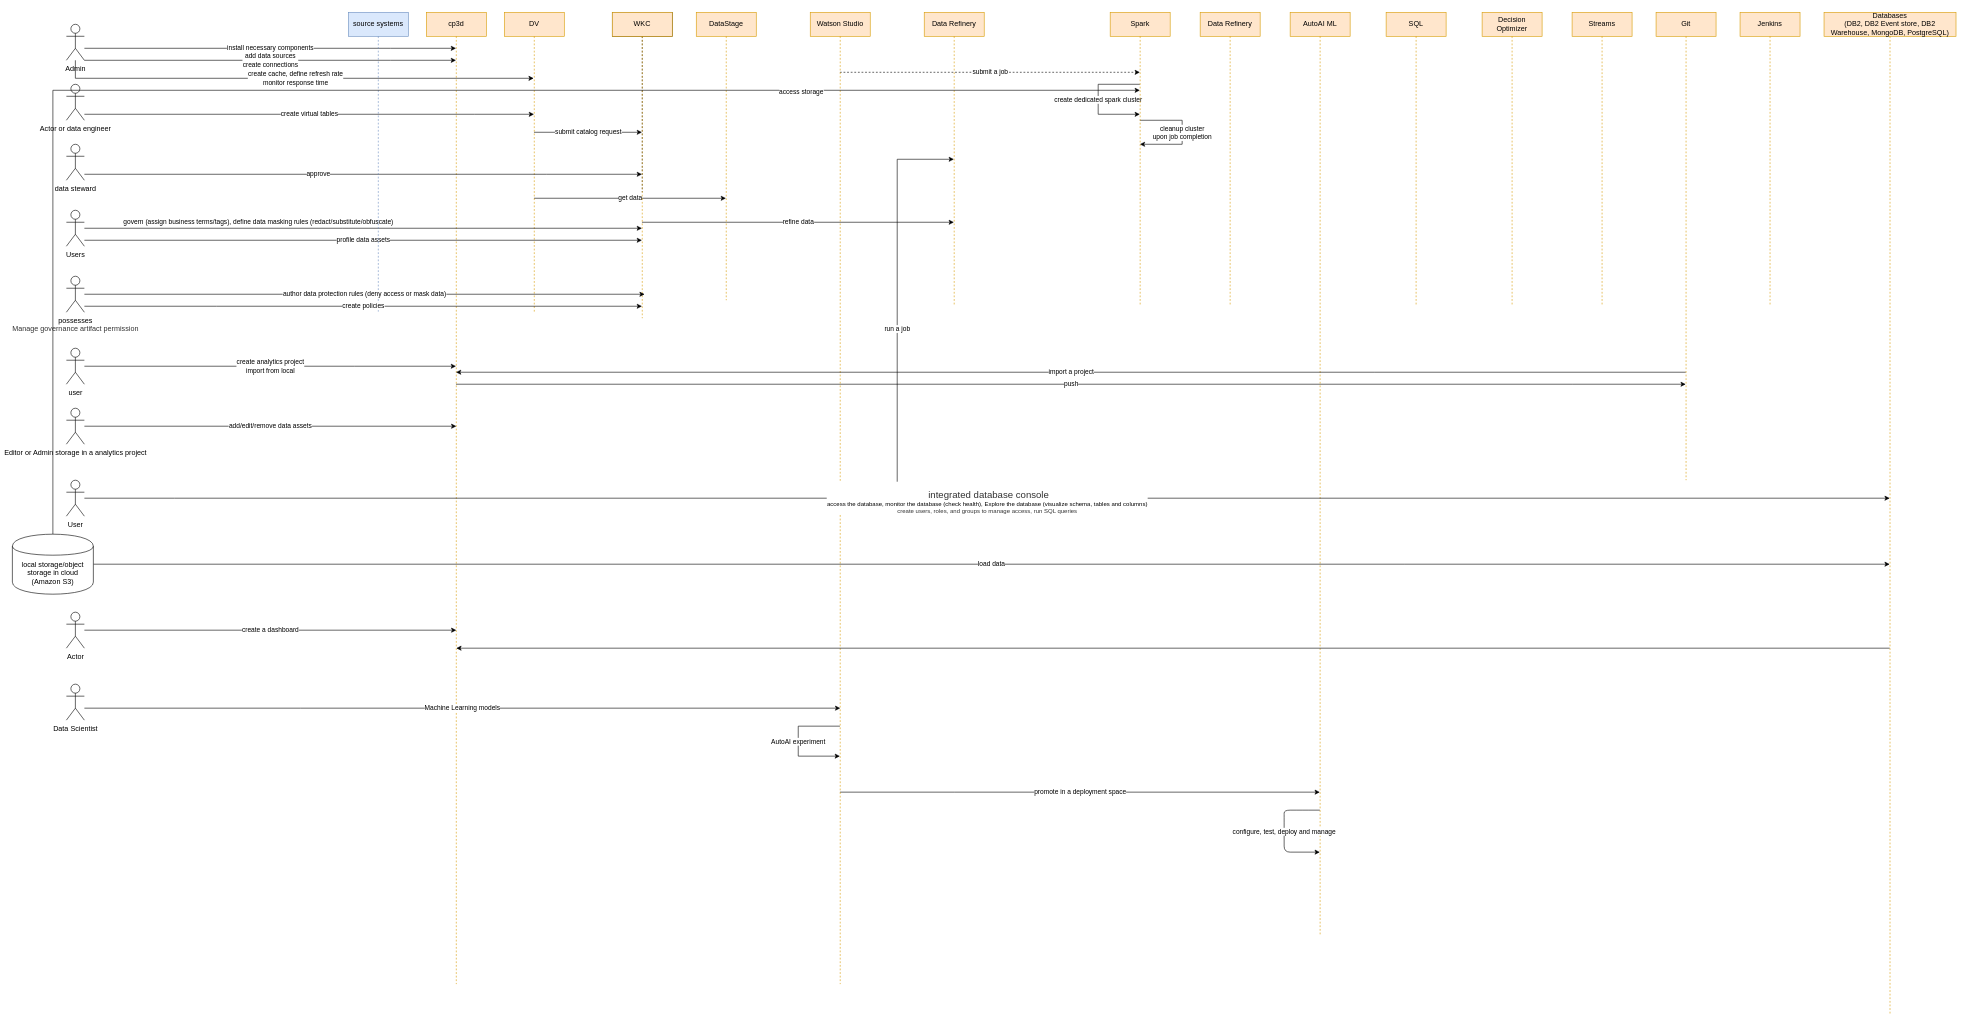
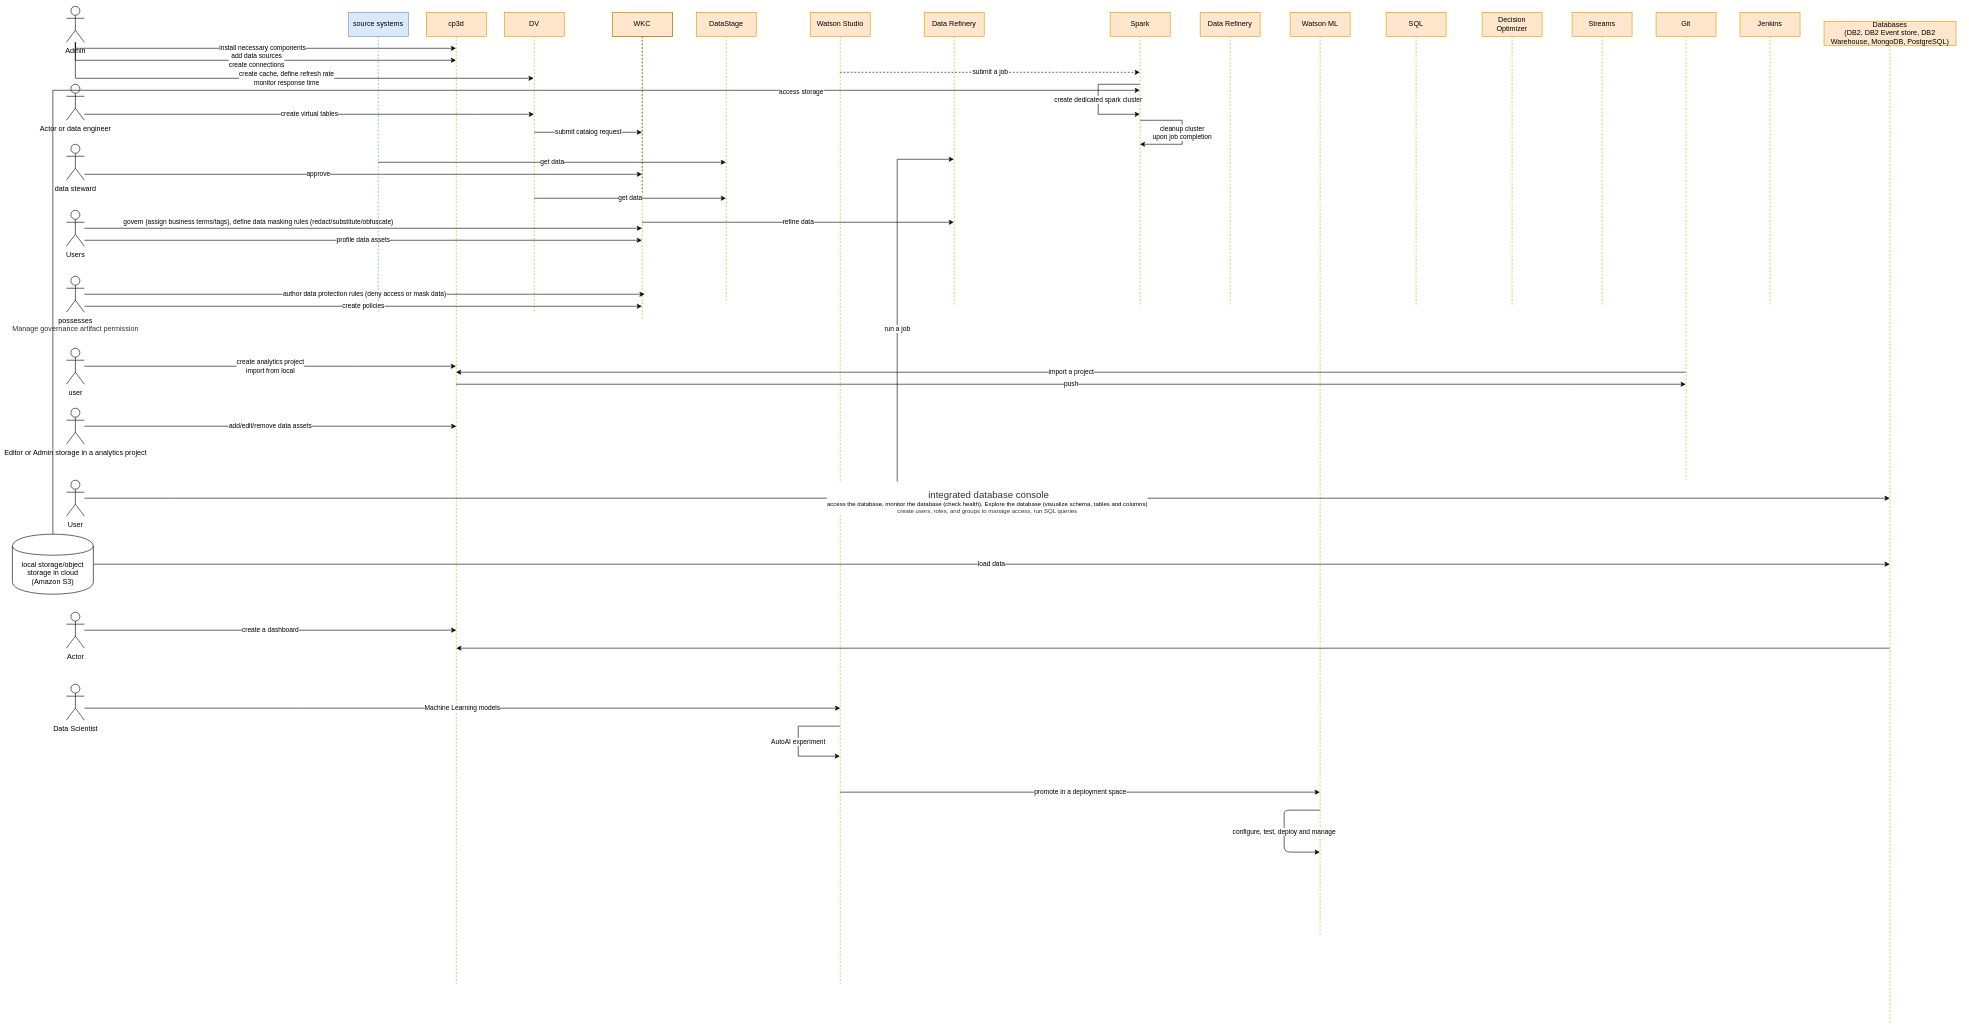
(1320, 24) -> (1320, 24)
(75, 42) -> (75, 24)
none -> (551, 162)
(1890, 513) -> (1890, 522)
